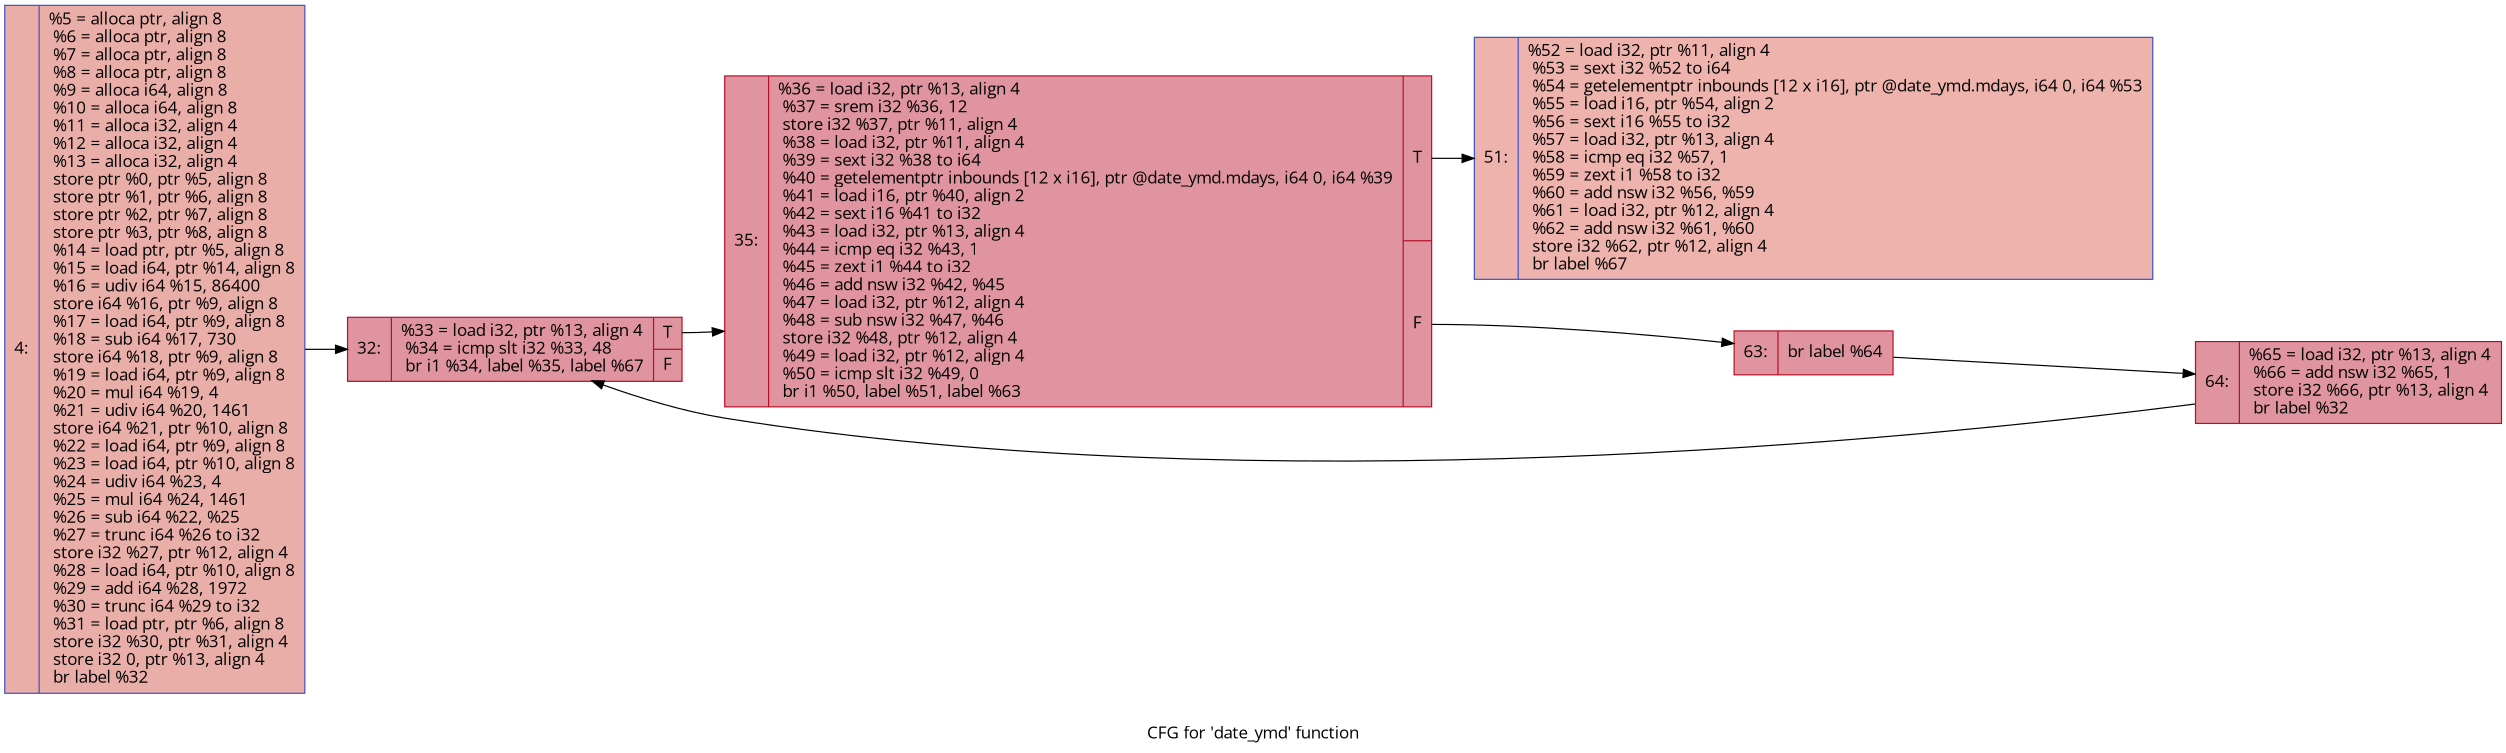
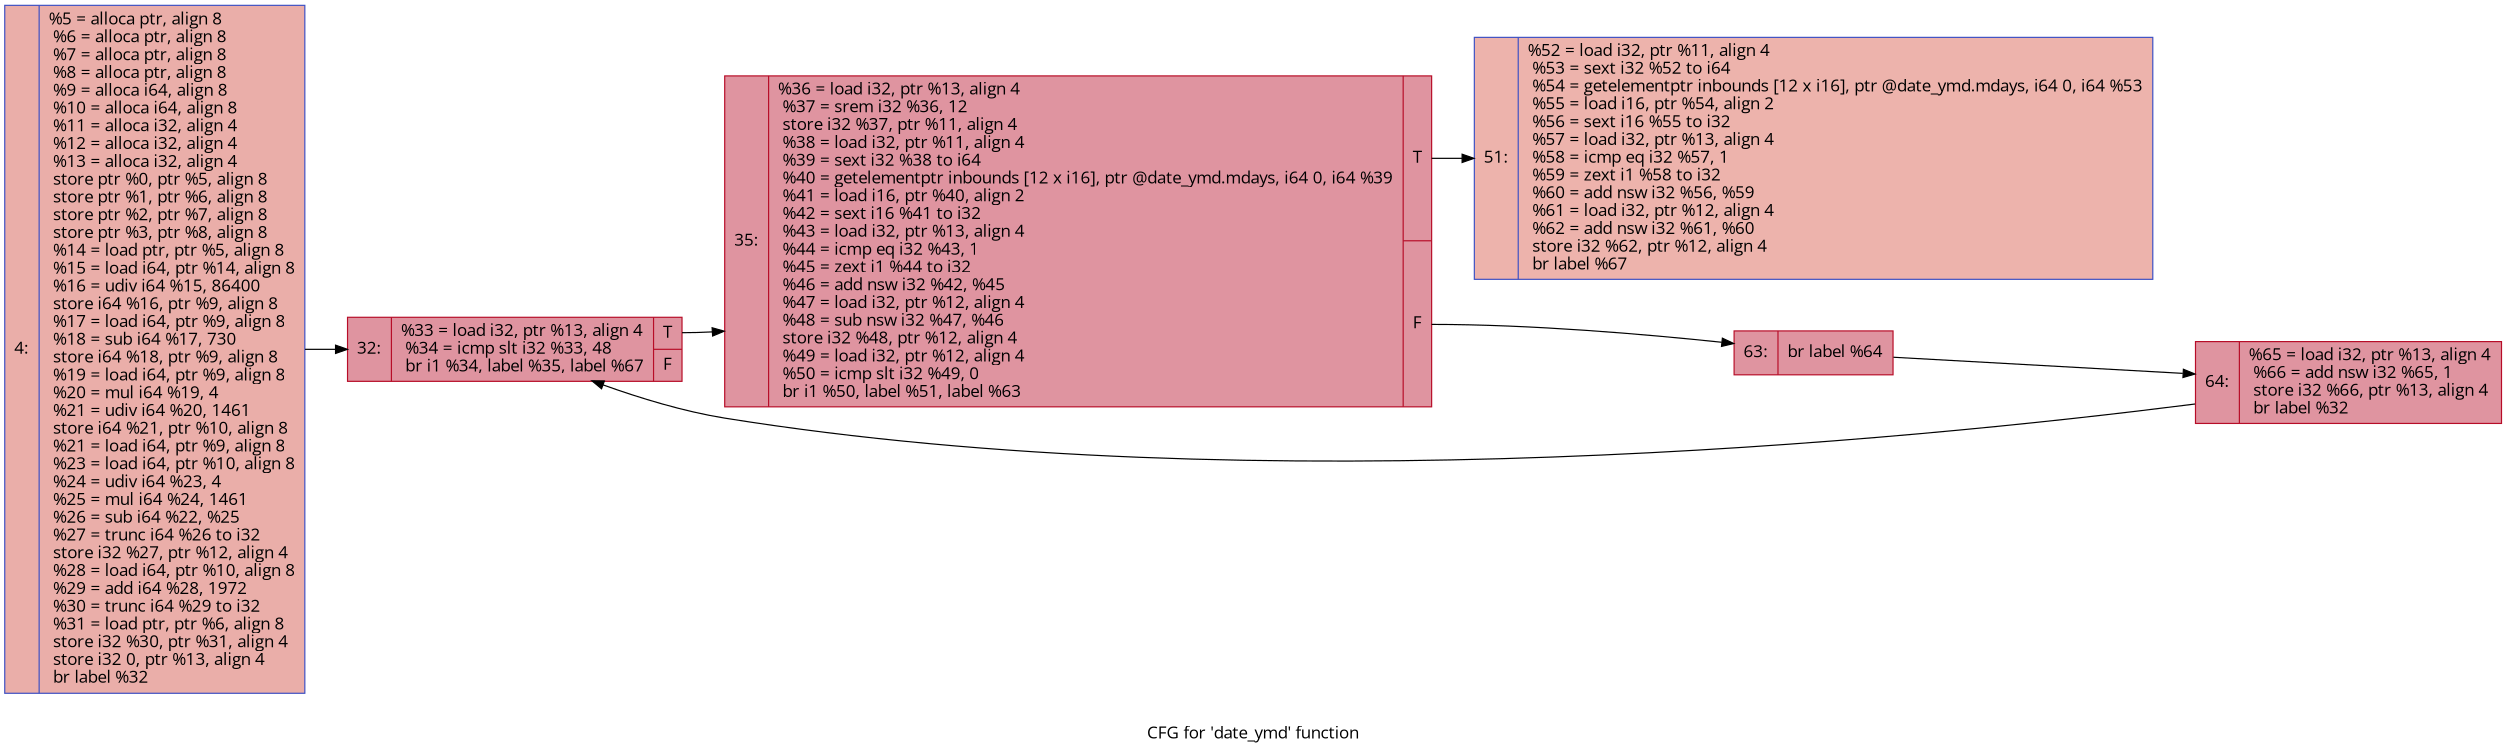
(167, 447) -> (167, 447)
